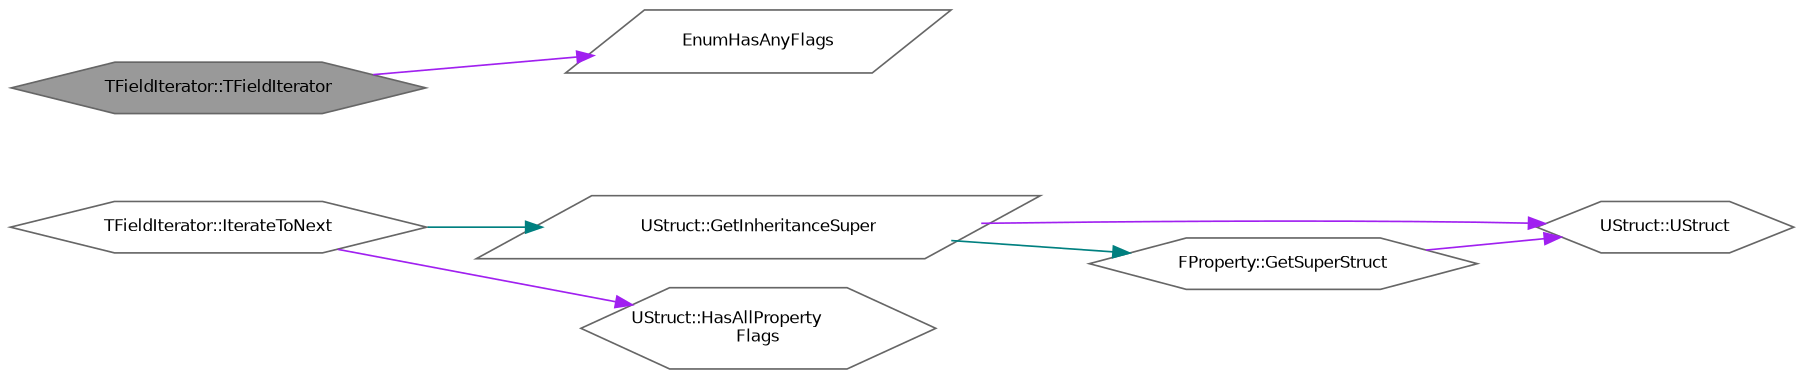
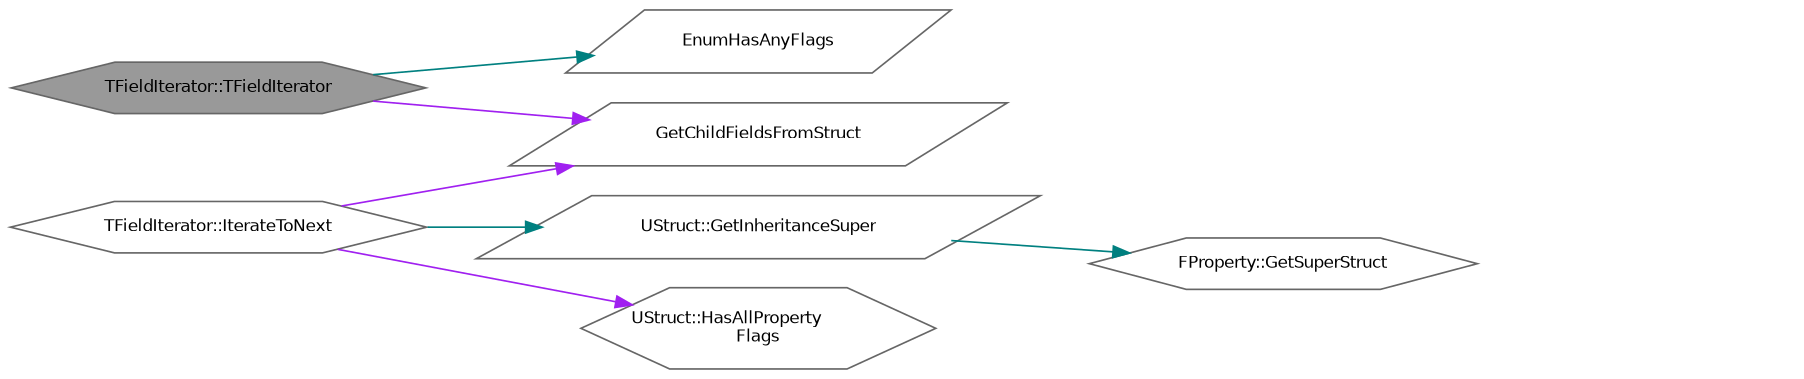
(475, 66) -> (475, 66)
none -> (758, 134)
(1665, 227) -> none
